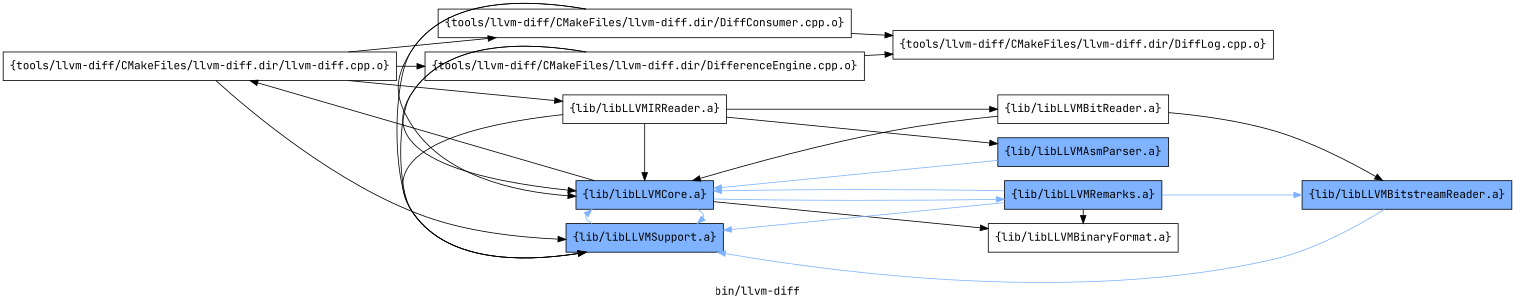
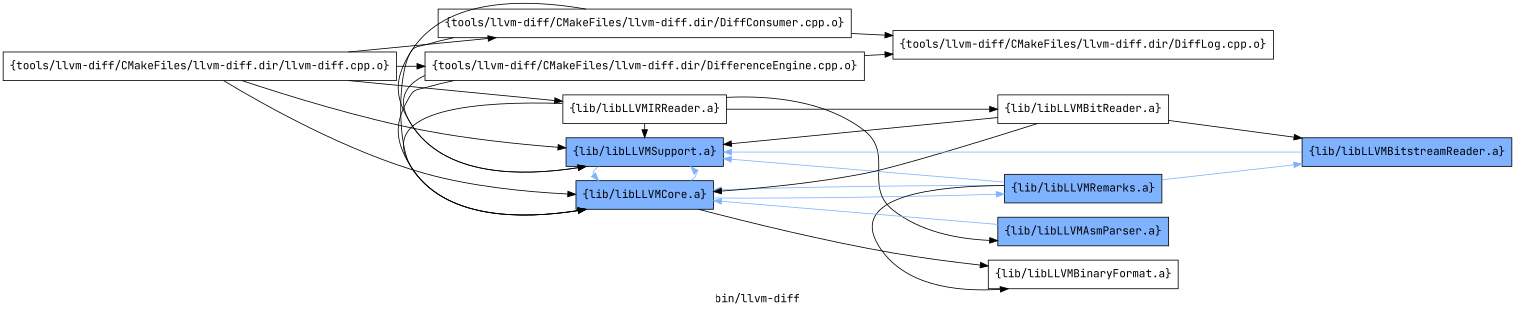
none -> (871, 130)
(426, 132) -> (388, 161)
